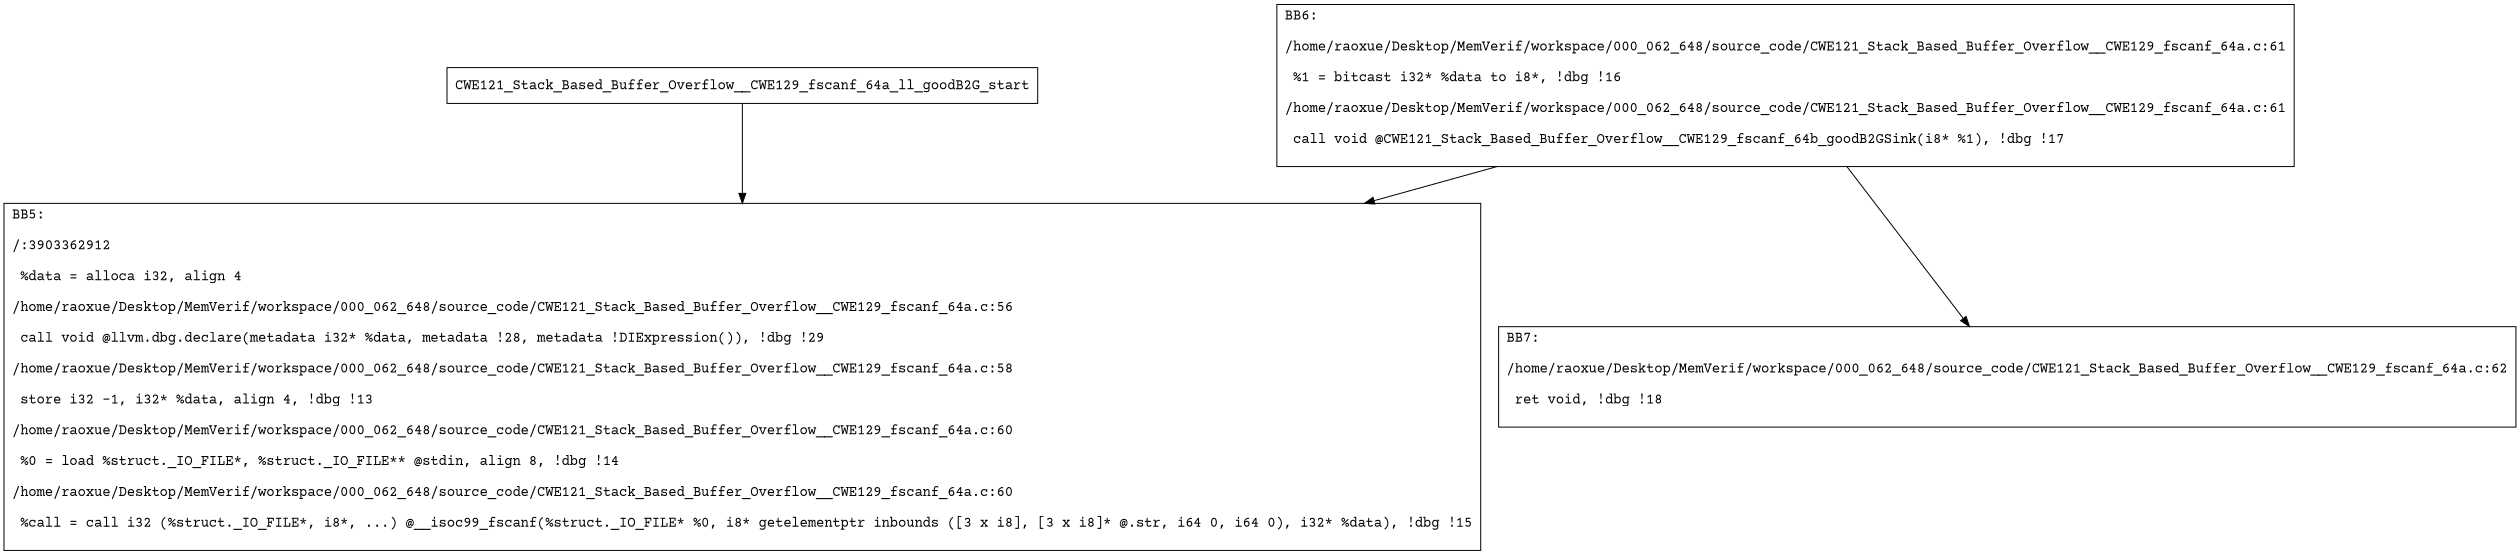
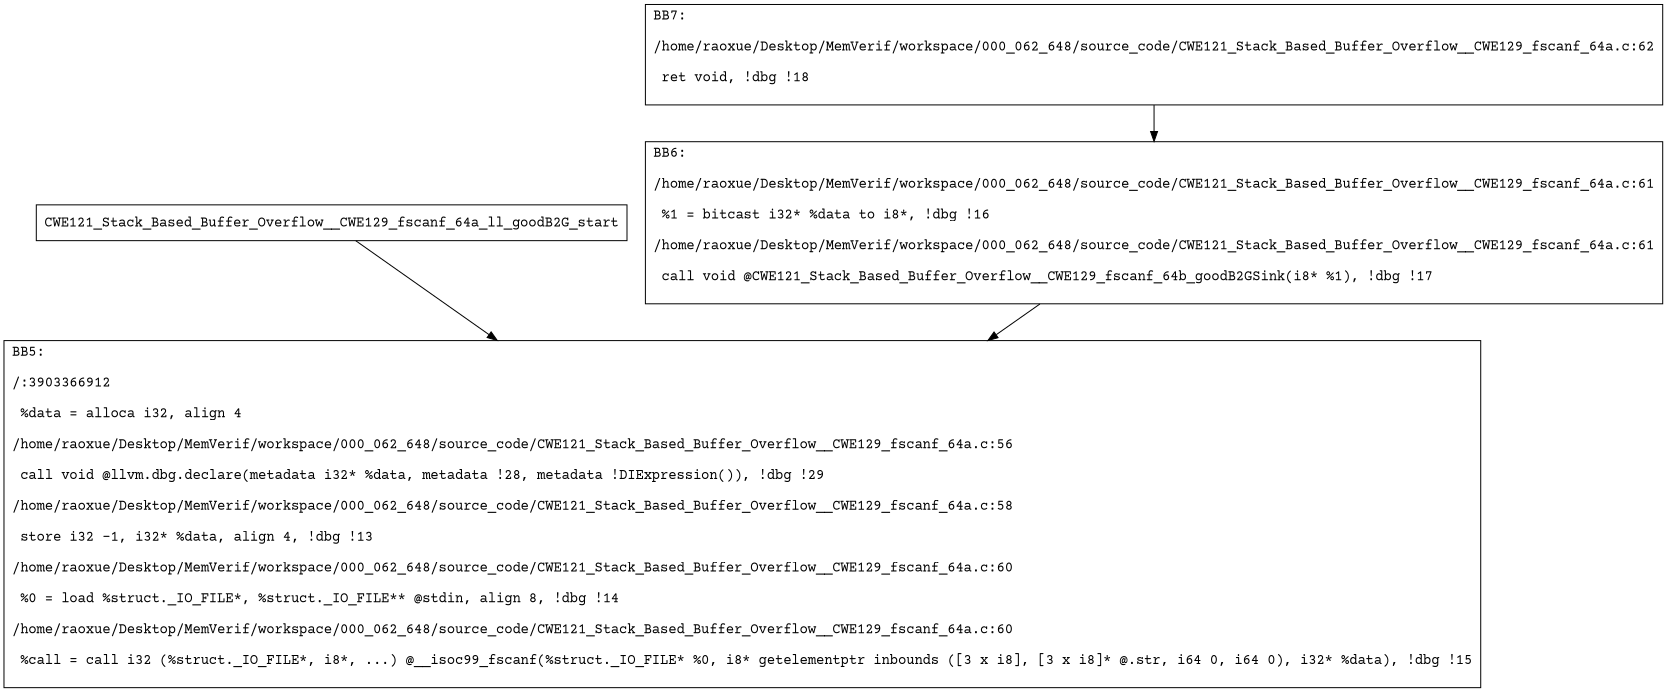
(1905, 243) -> (1154, 118)
(62, 245) -> (62, 382)
